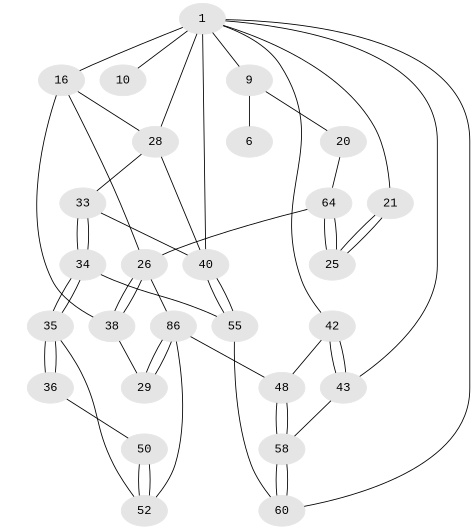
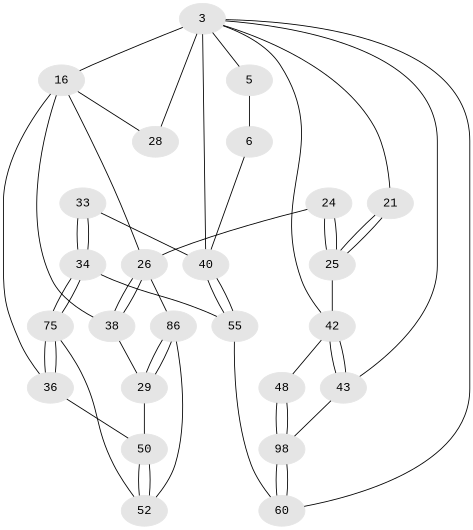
(202, 19) -> (202, 19)
(123, 80) -> none
(249, 80) -> (249, 80)
(343, 142) -> none
(119, 173) -> none
(181, 203) -> (228, 203)
(329, 203) -> (329, 203)
none -> (3, 232)
none -> (332, 296)
(50, 326) -> (50, 326)
(227, 357) -> none
none -> (144, 419)
(282, 449) -> (282, 449)
